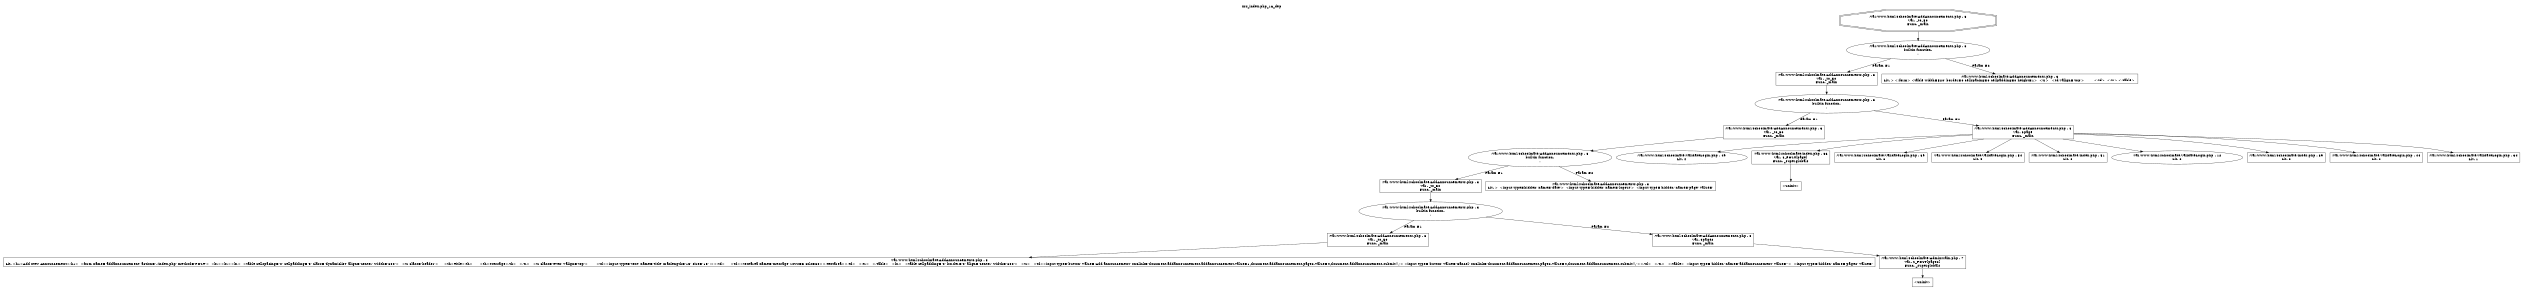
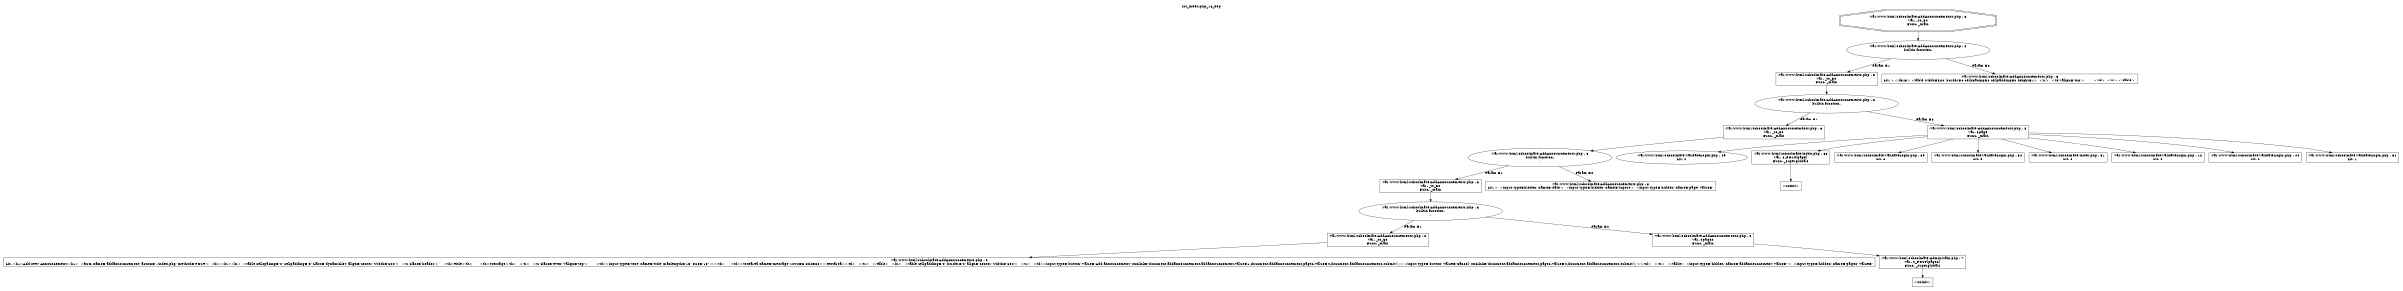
(2177, 157) -> (2158, 157)
(2286, 157) -> none
